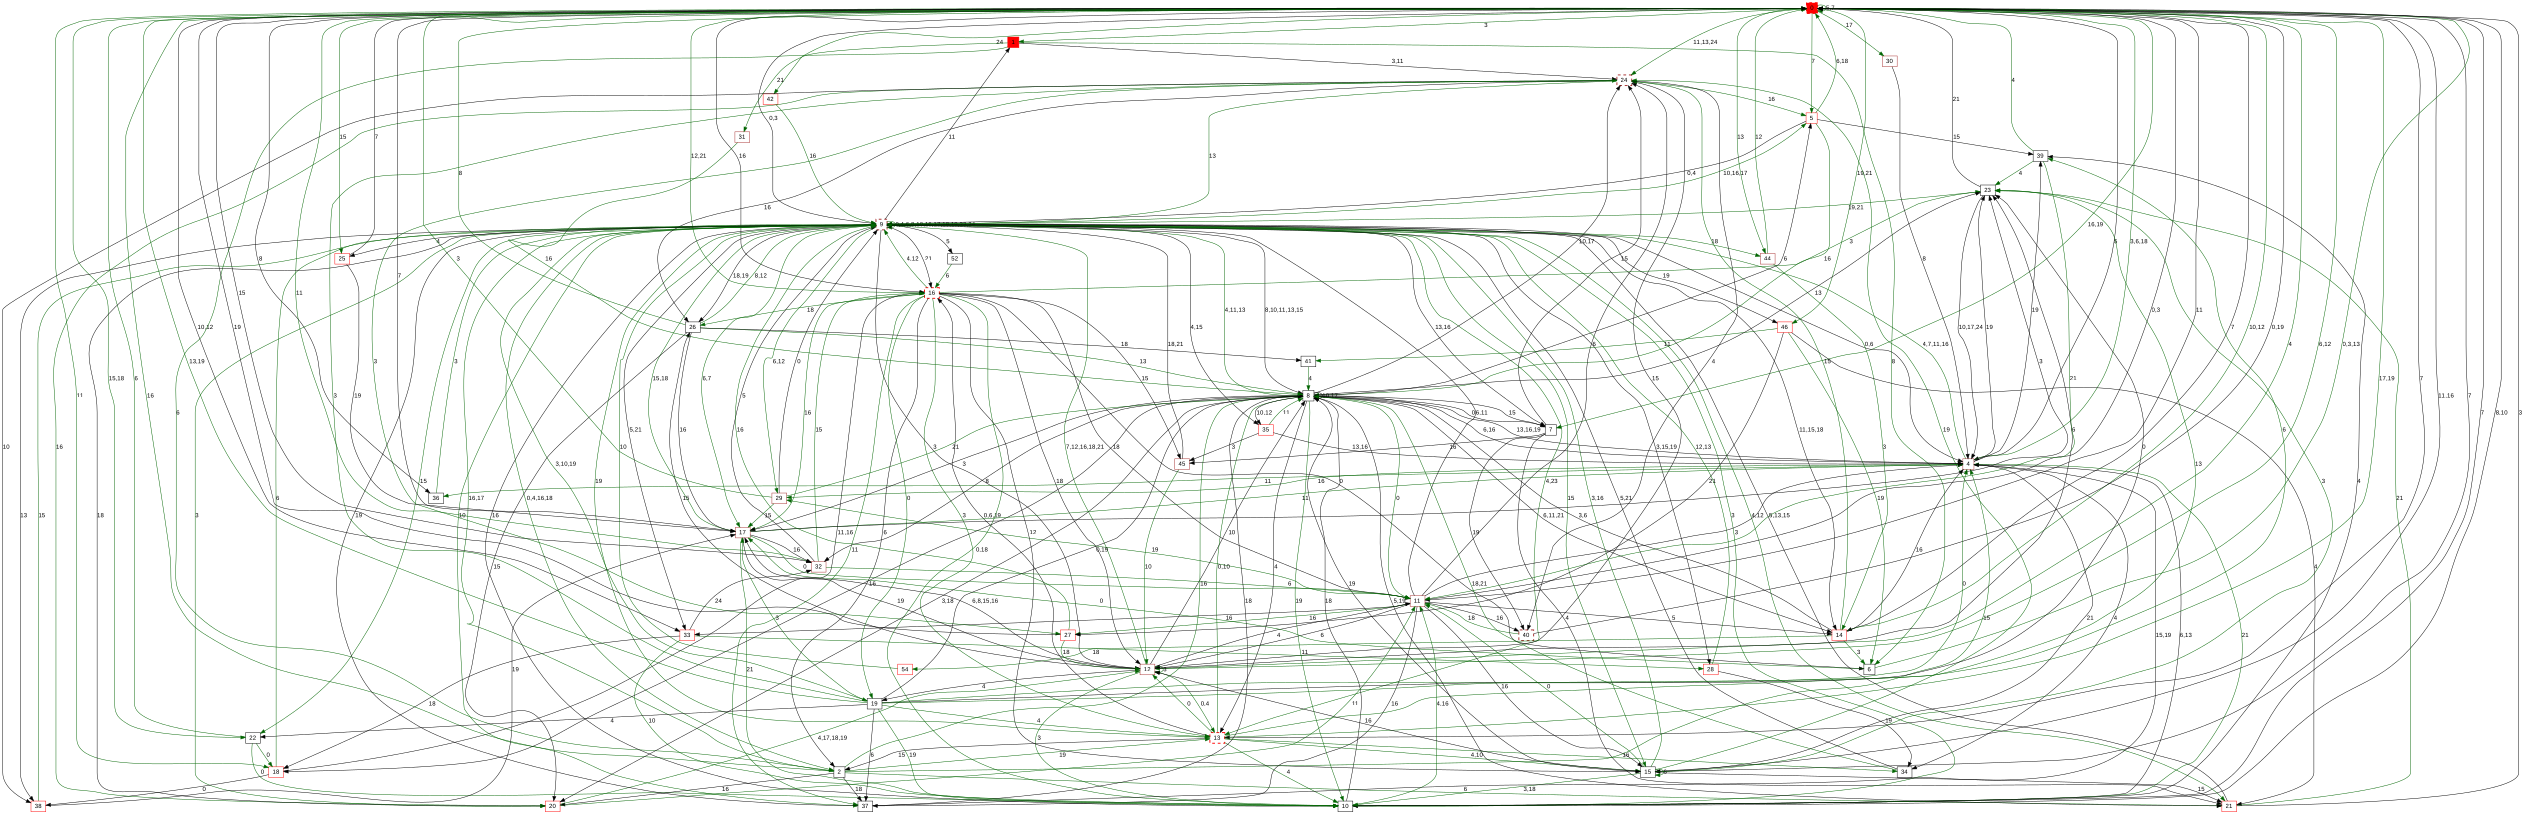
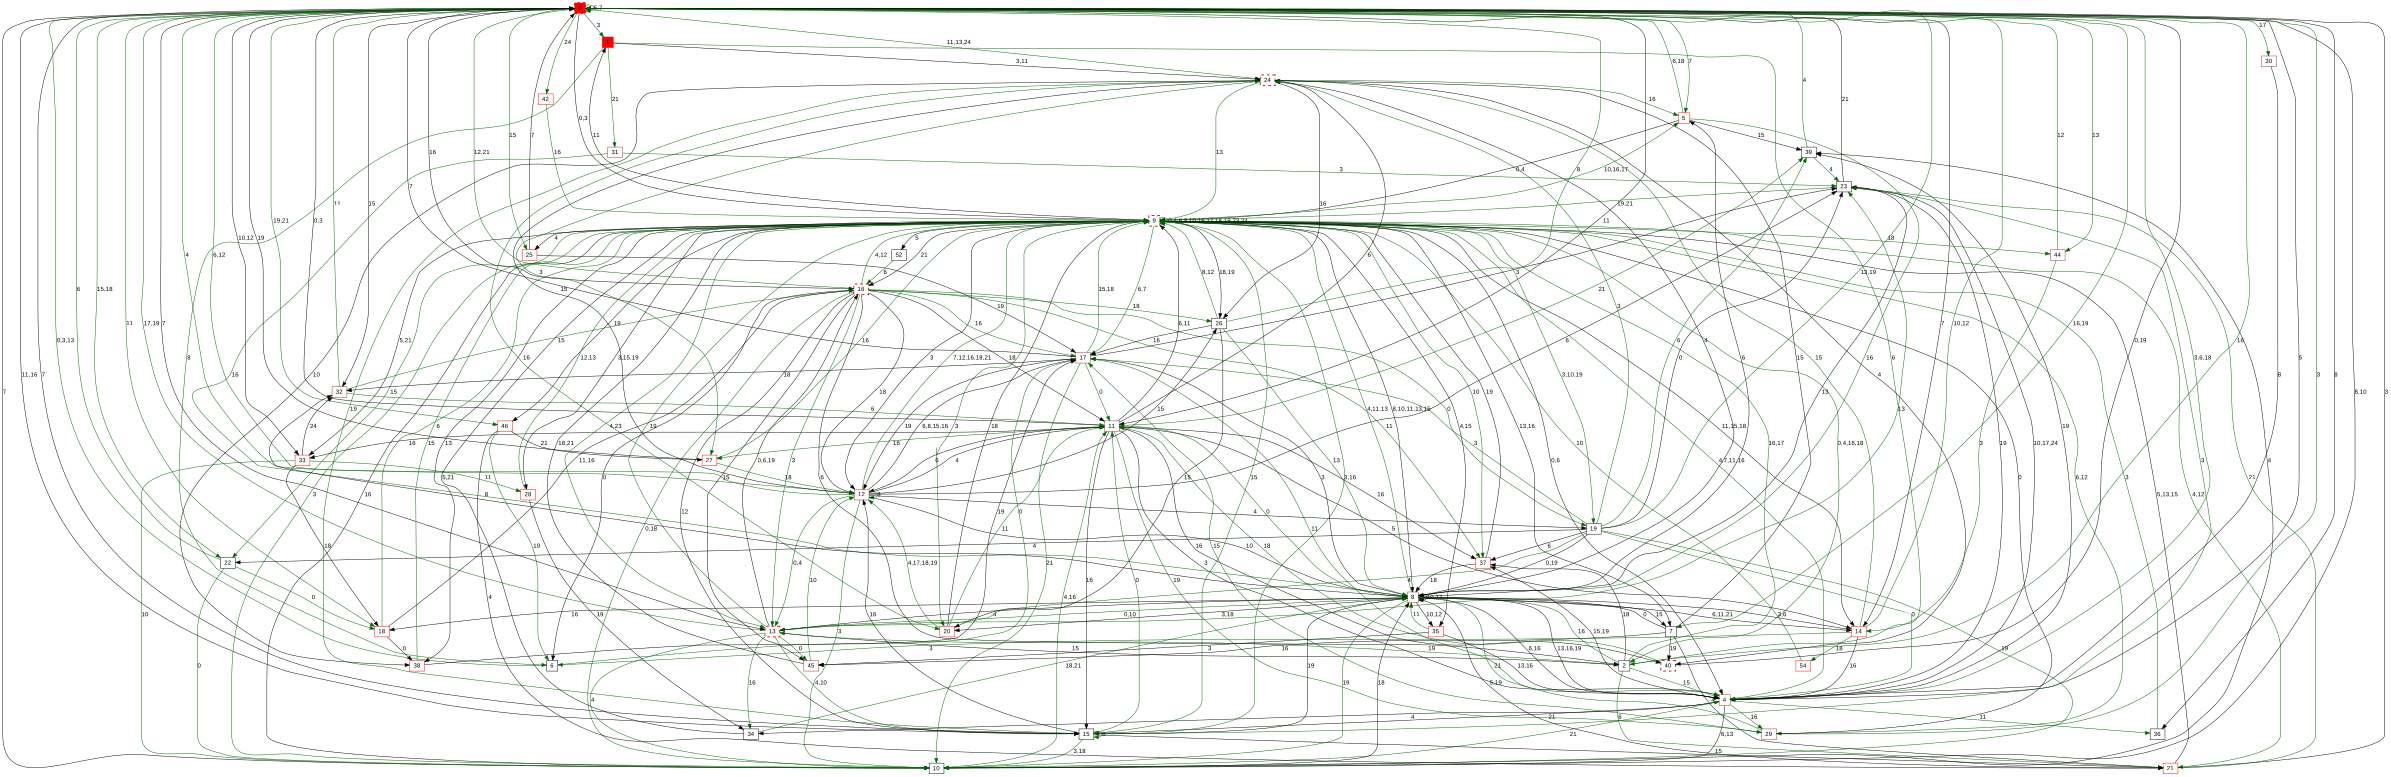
(1587, 242) -> (1706, 341)
(1465, 277) -> (1227, 169)
(1308, 361) -> none
(743, 387) -> none
(1308, 396) -> (1413, 597)
(1914, 483) -> (1459, 343)
(797, 550) -> (787, 375)
(1184, 705) -> (794, 648)
(1804, 783) -> (1590, 632)
(699, 789) -> none
(865, 806) -> (1483, 563)
